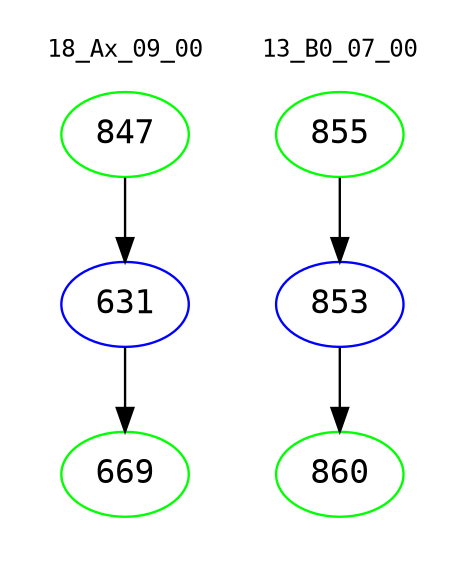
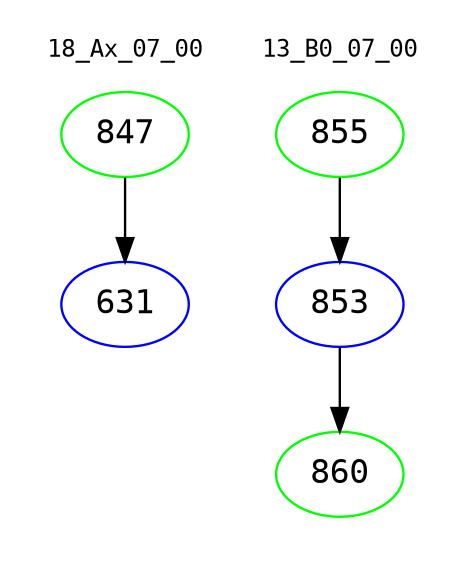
(126, 51) -> (126, 51)
(125, 474) -> none
